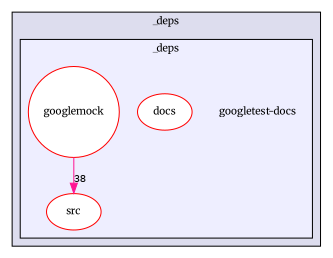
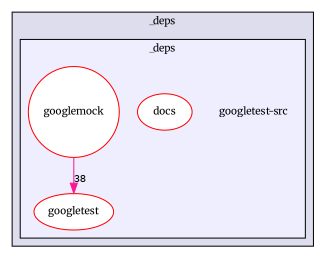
(258, 112) -> (254, 112)
(74, 212) -> (74, 212)
